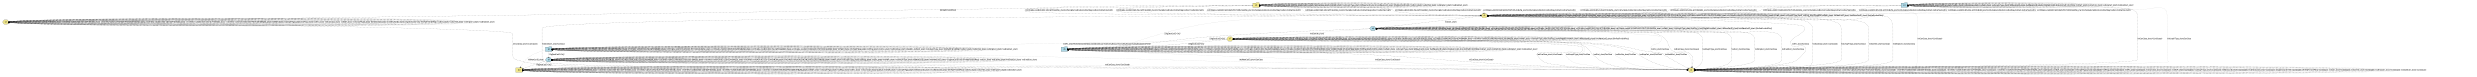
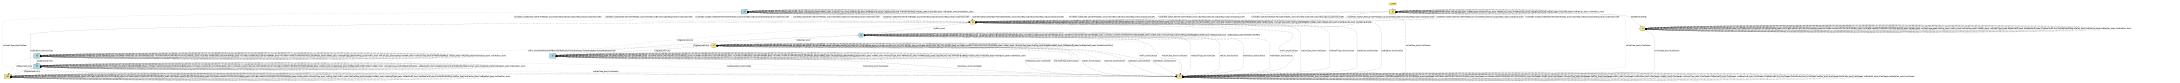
none -> (1393, 4)
(549, 60) -> (37, 66)
